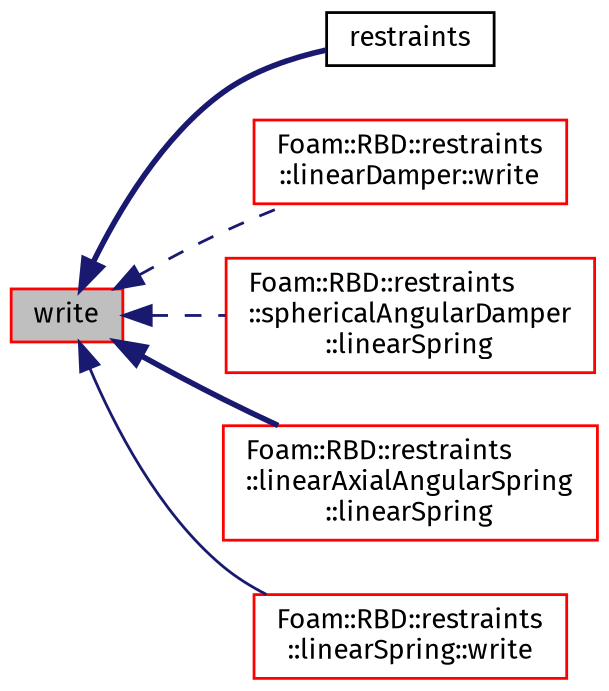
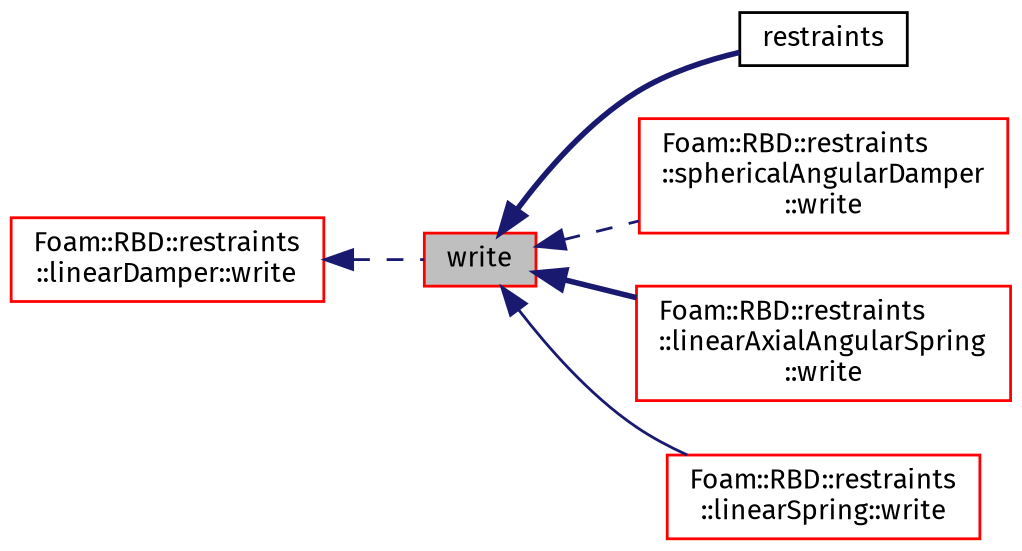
(213, 237) -> (389, 260)
(410, 315) -> (824, 176)
(410, 483) -> (824, 343)
